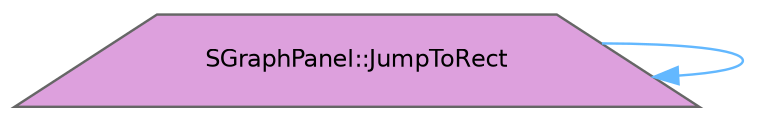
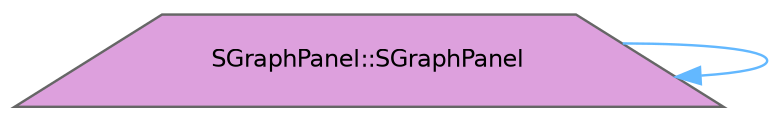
(357, 61) -> (369, 61)
